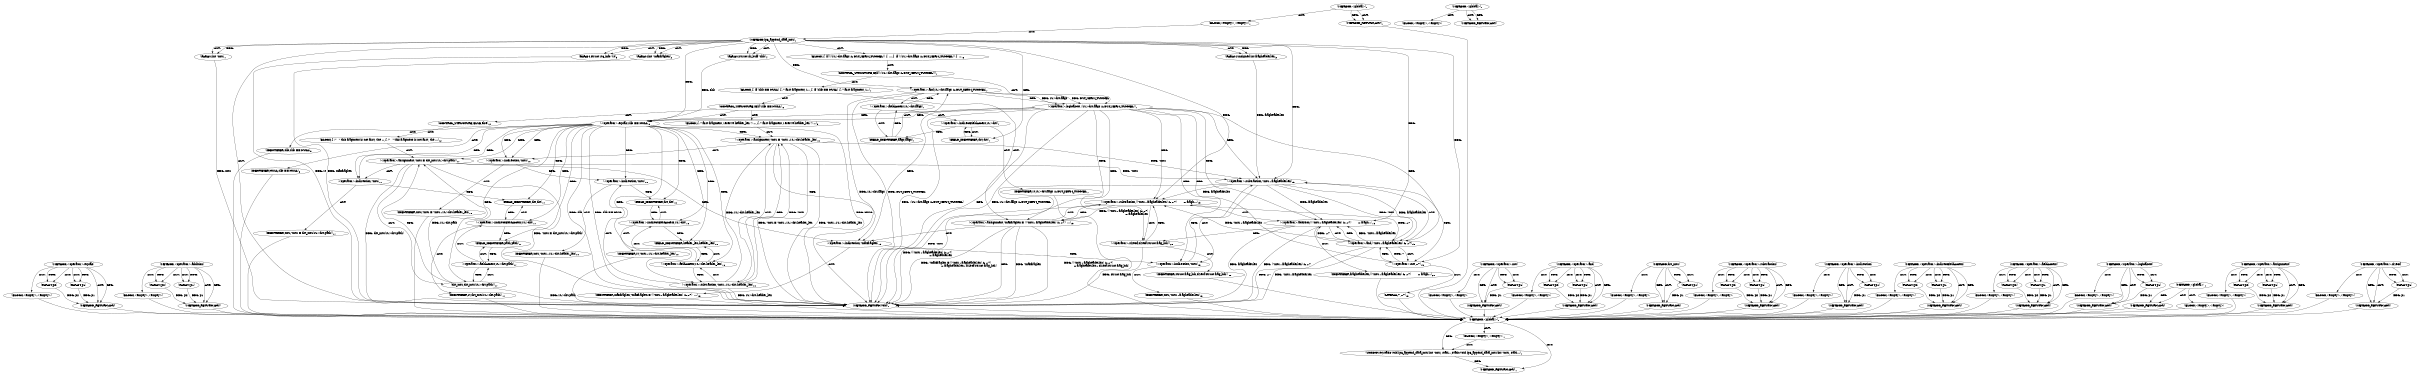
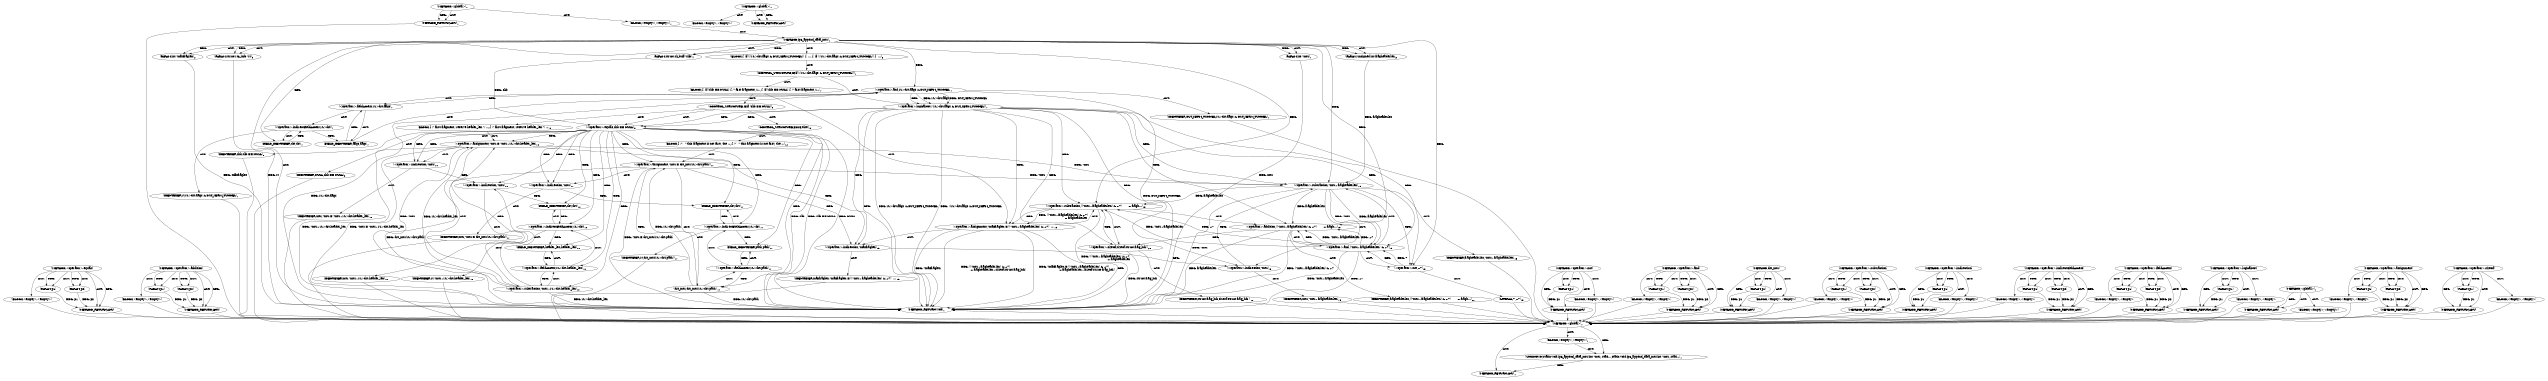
(685, 68) -> none
none -> (1218, 117)
none -> (1482, 258)
